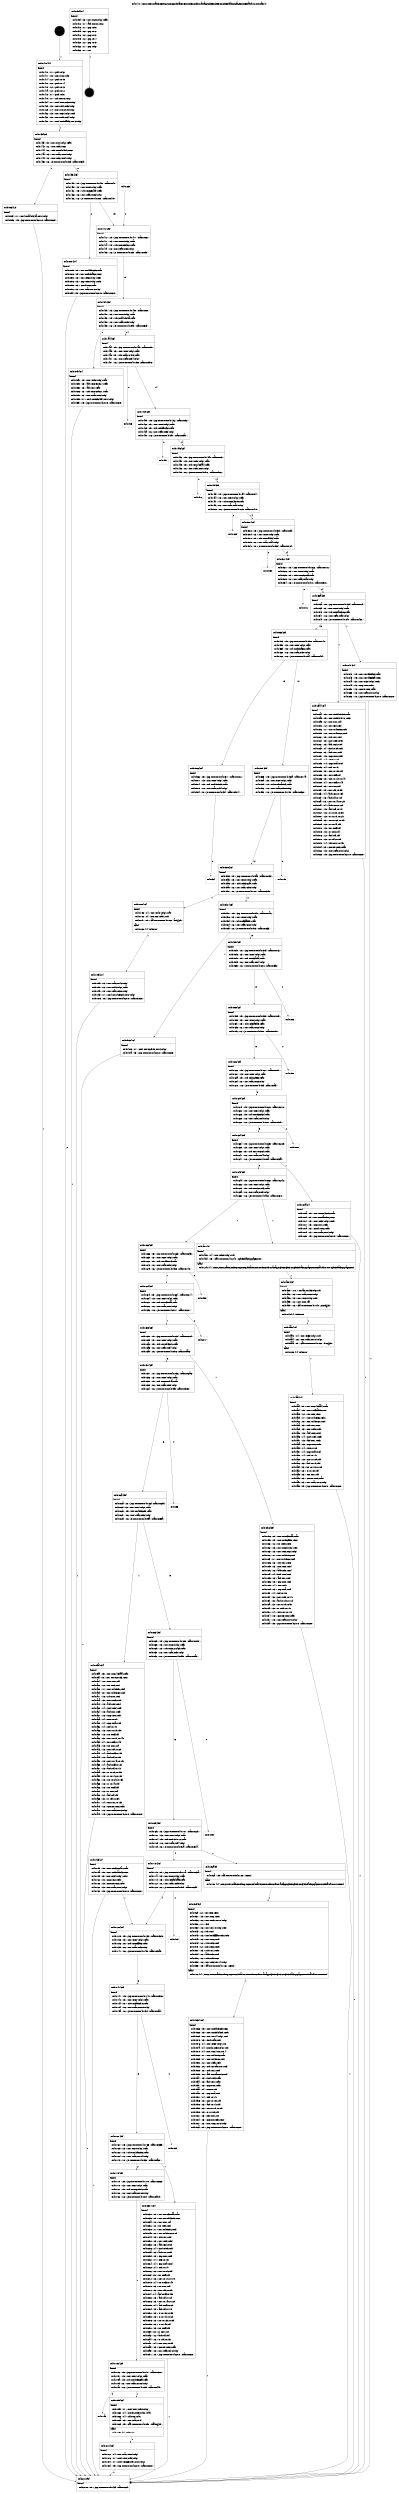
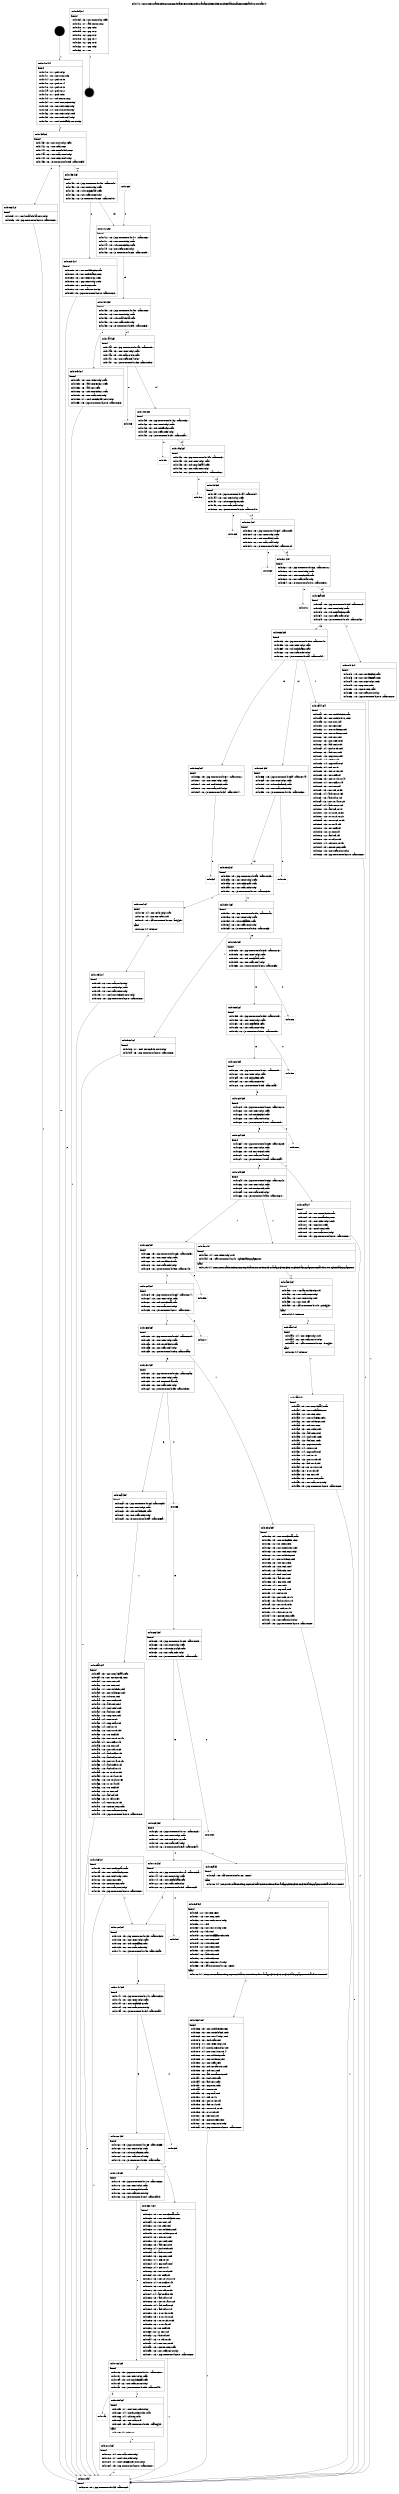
(338, 662) -> (310, 681)
none -> (60, 1326)
(157, 1575) -> (174, 1569)
